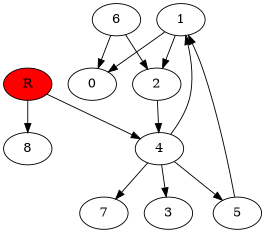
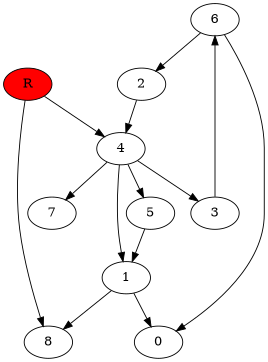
(171, 48) -> (91, 307)
none -> (215, 121)
